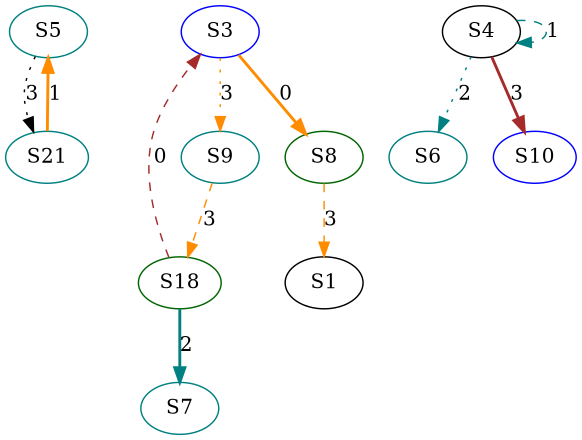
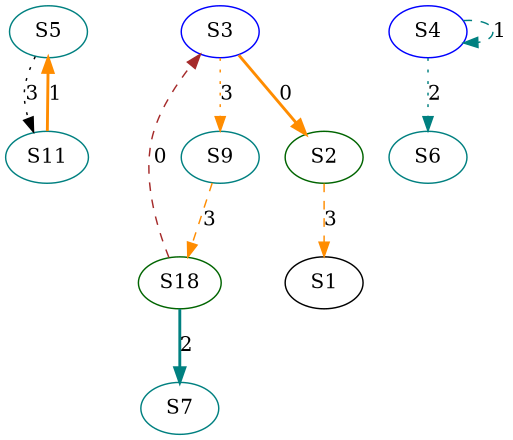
(481, 32) -> (428, 32)
(47, 157) -> (47, 157)
(324, 157) -> (324, 157)
(535, 157) -> none
